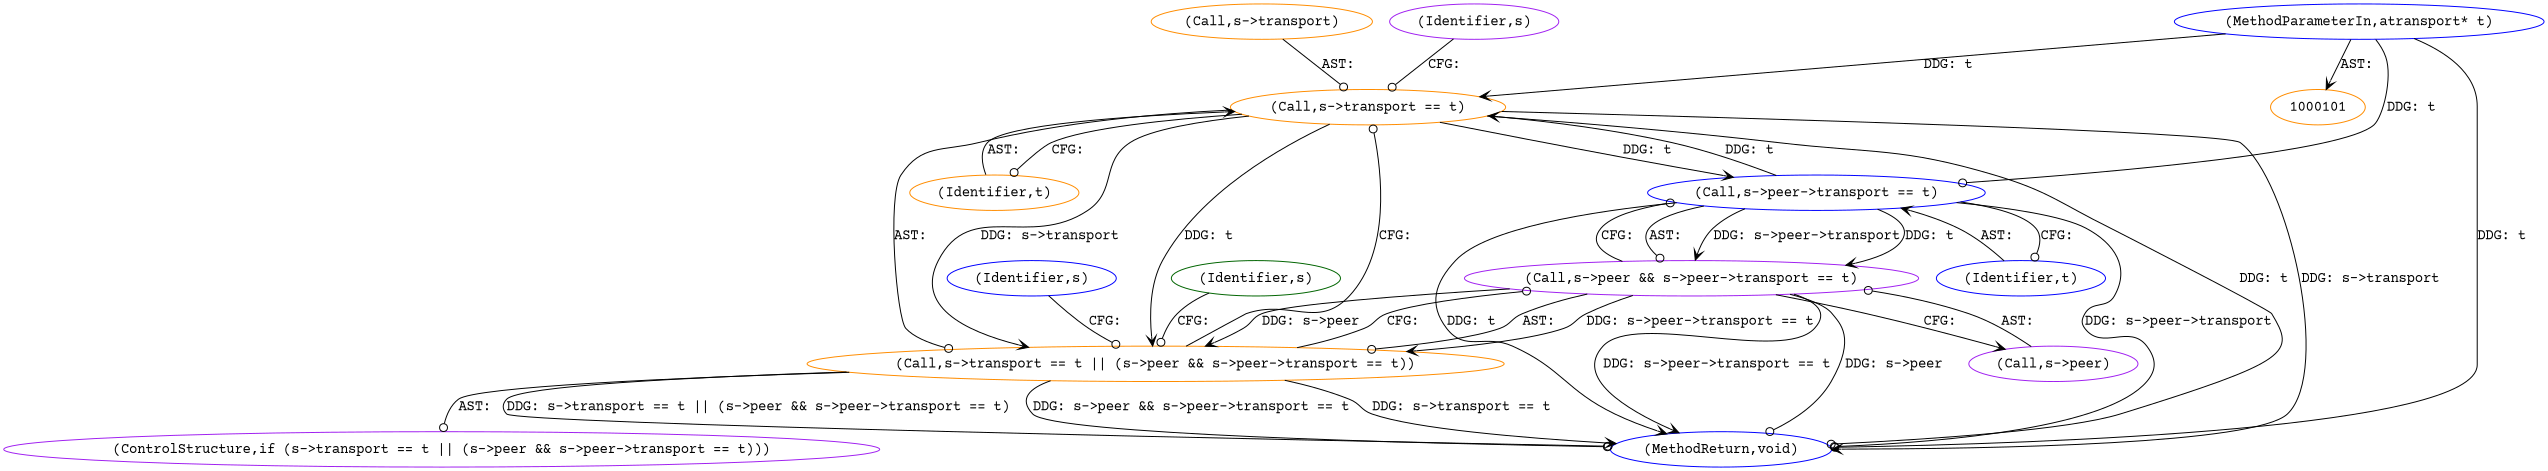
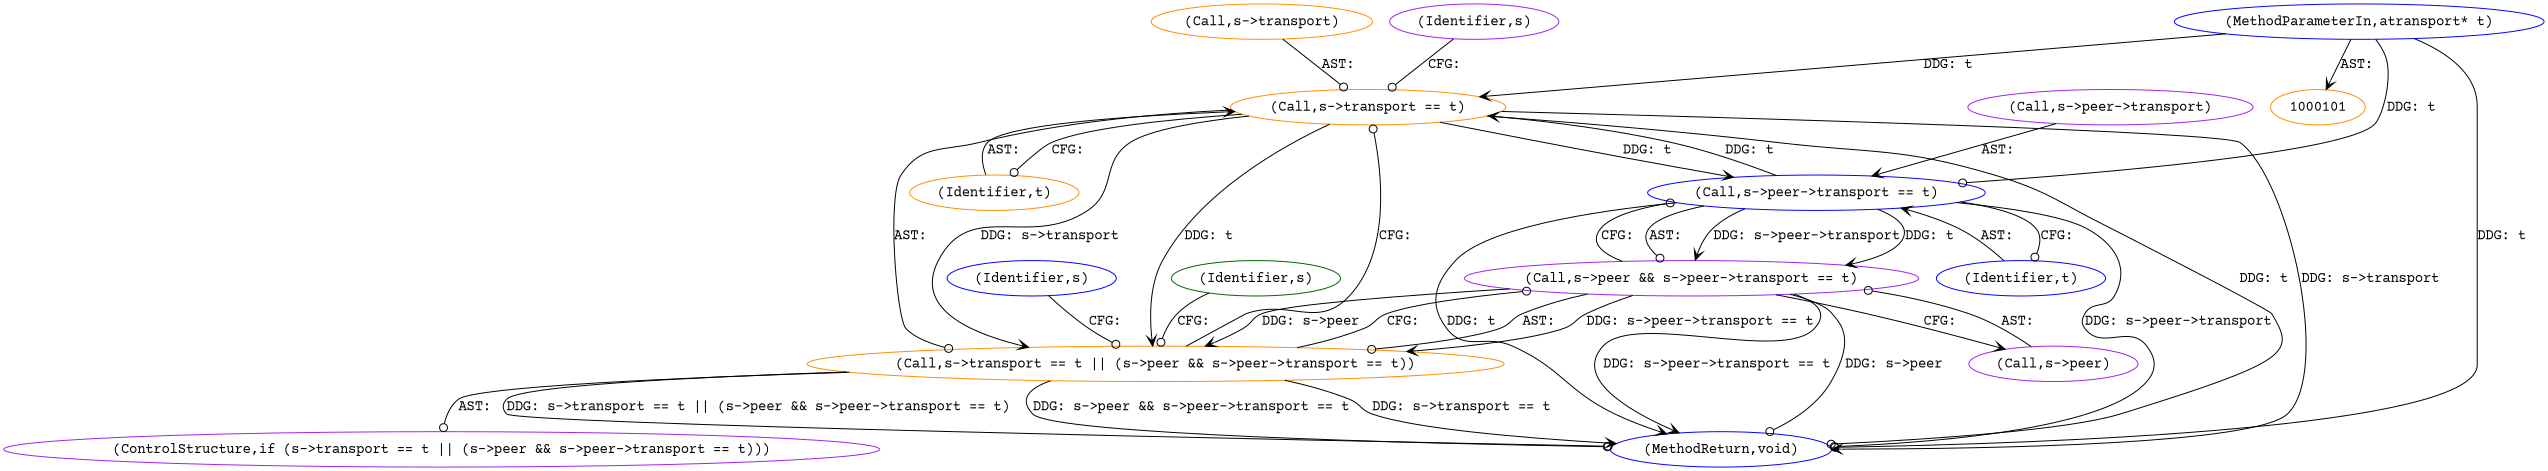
none -> (2110, 107)
